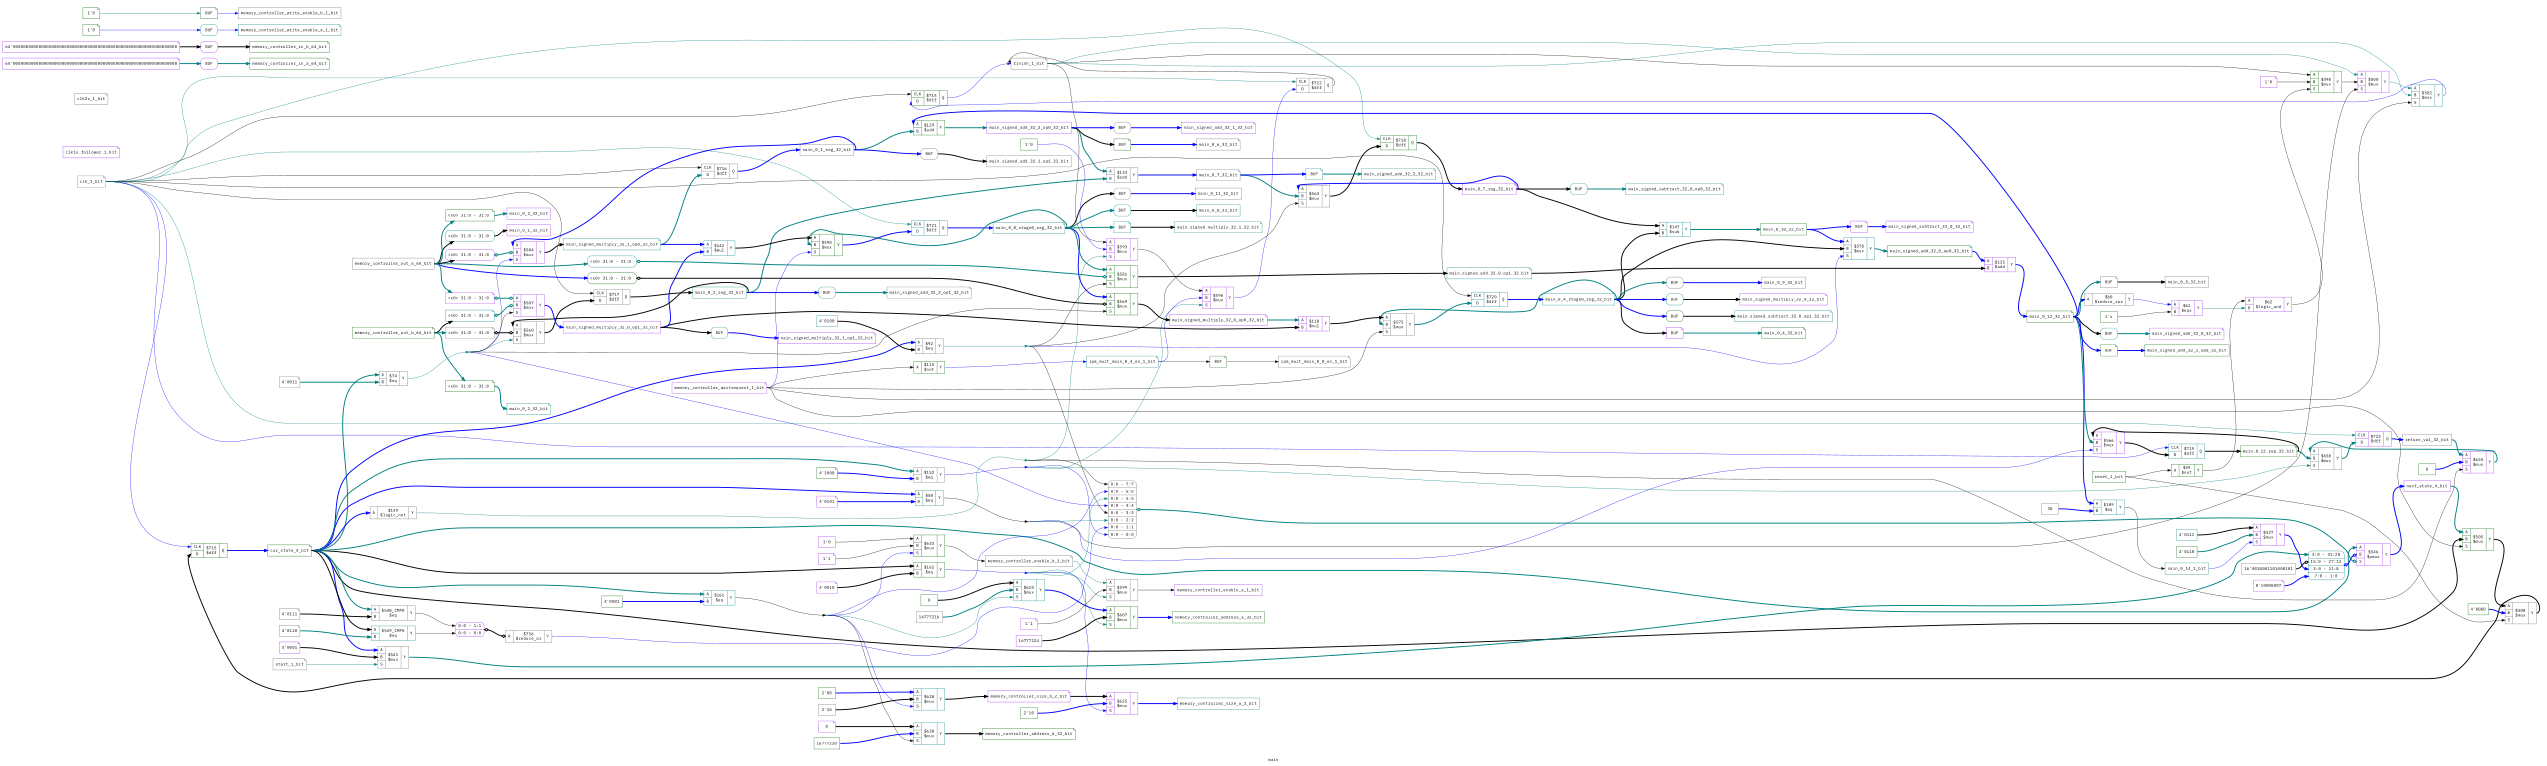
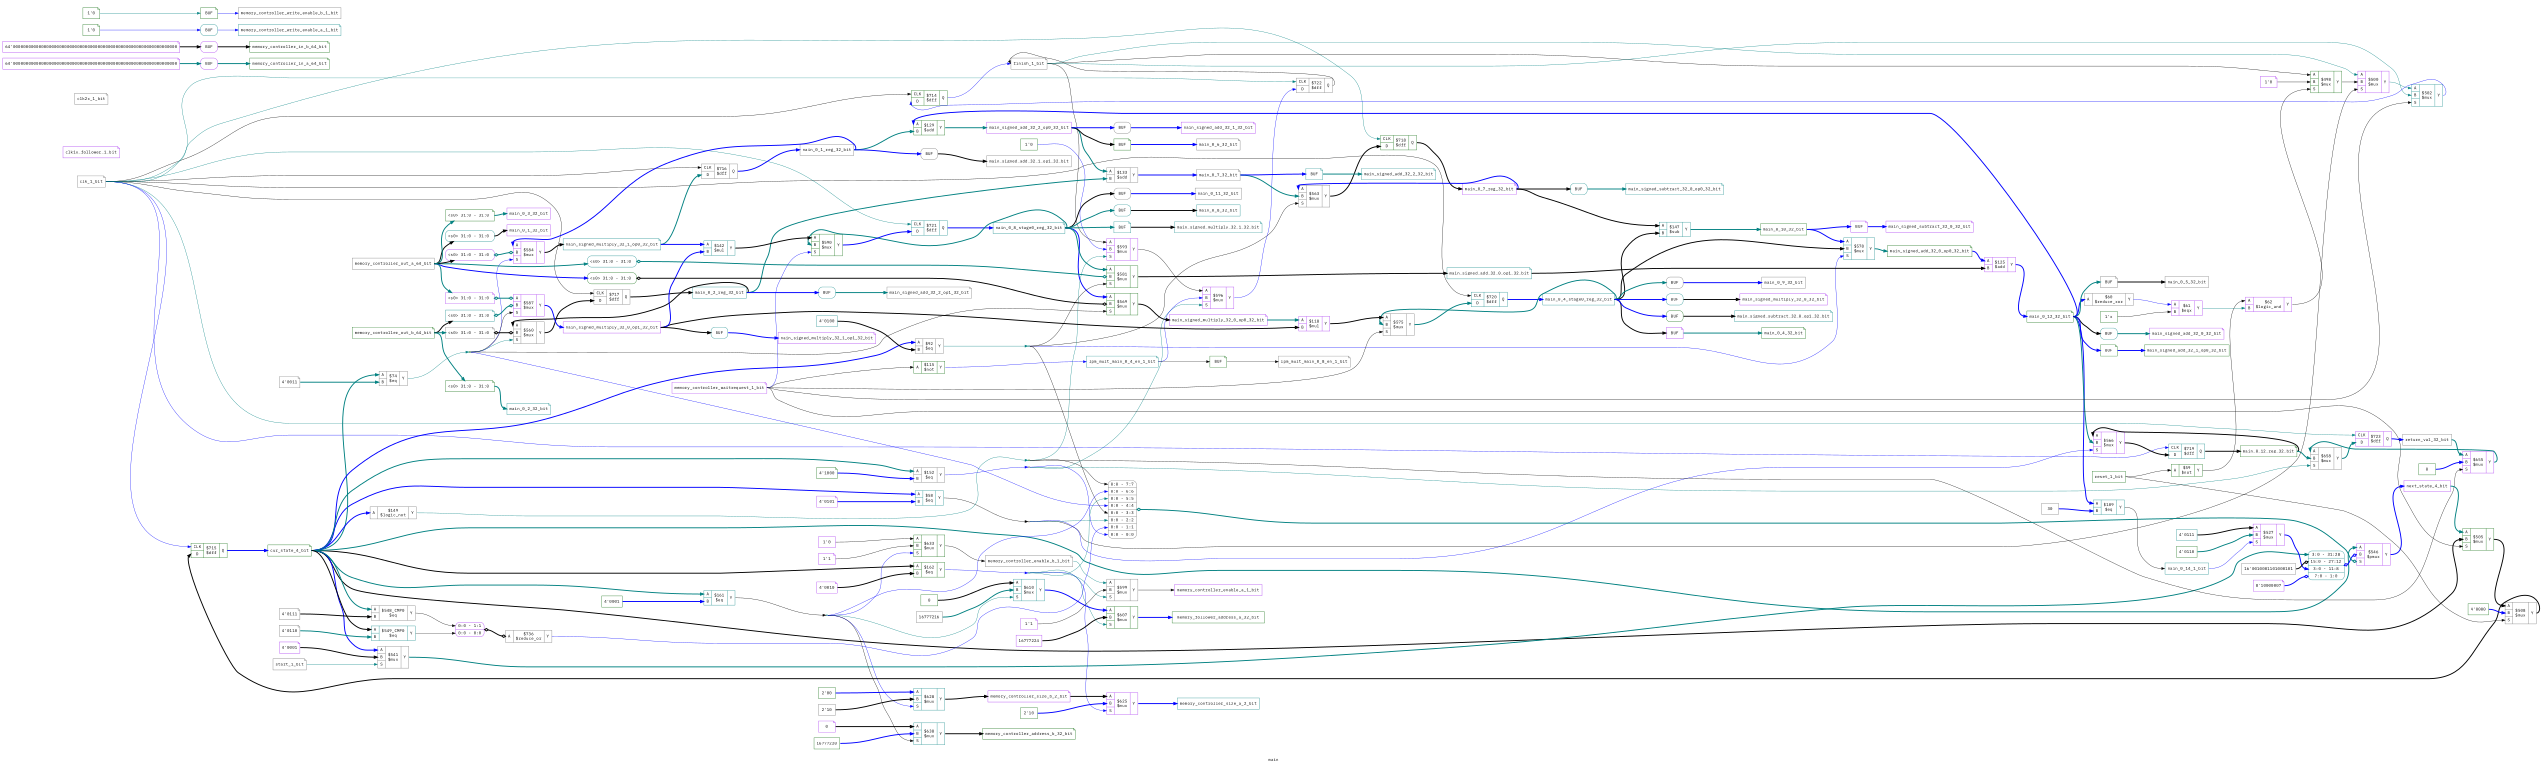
(2295, 582) -> (2295, 582)
(1218, 617) -> (1218, 617)
